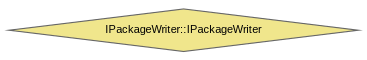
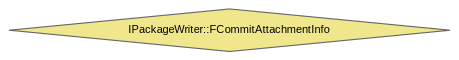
(184, 30) -> (229, 30)
